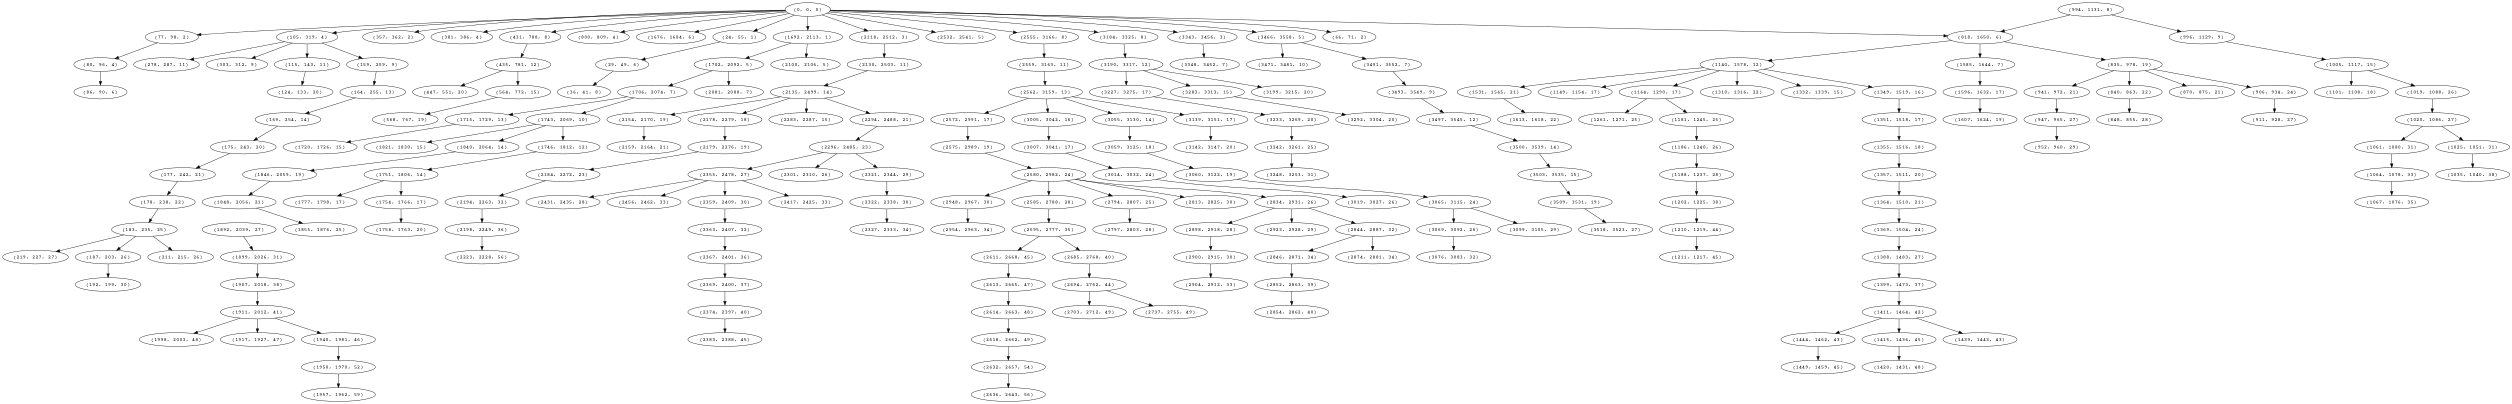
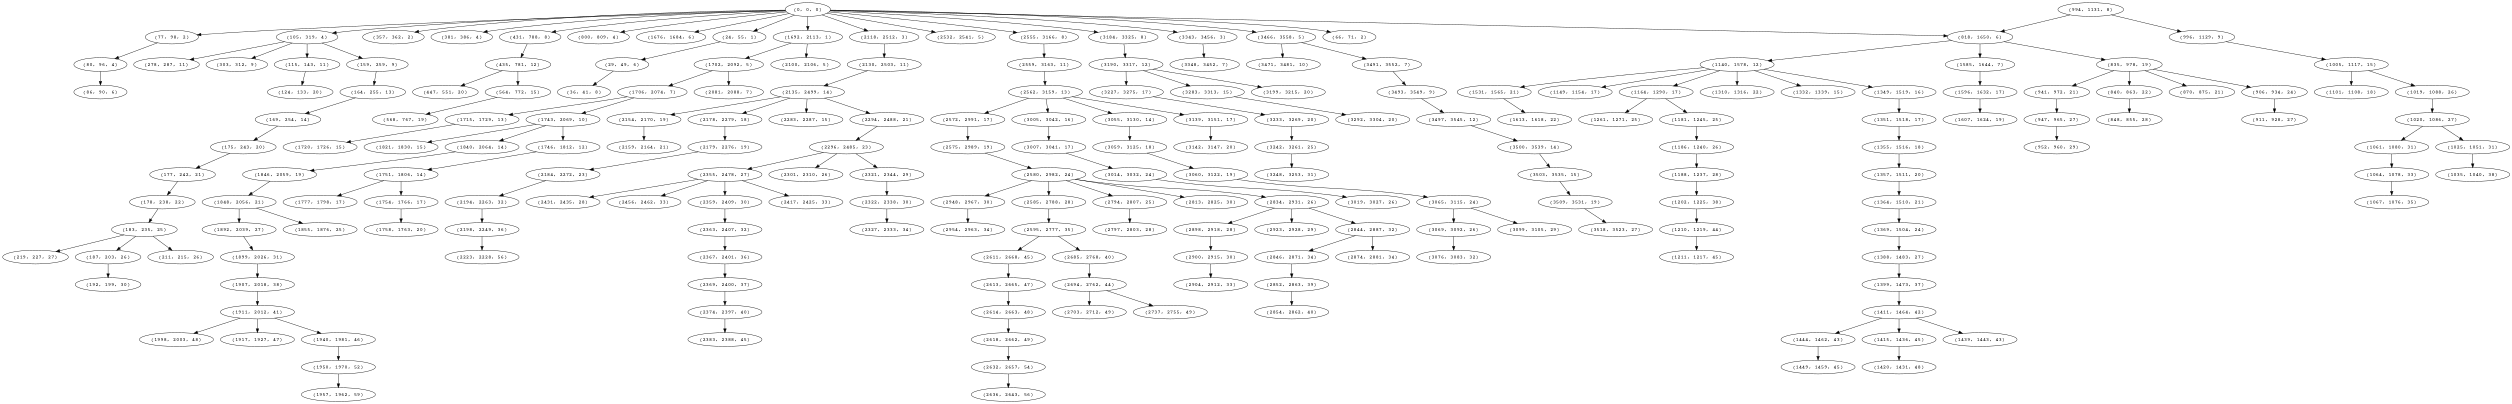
none -> (239, 214)
